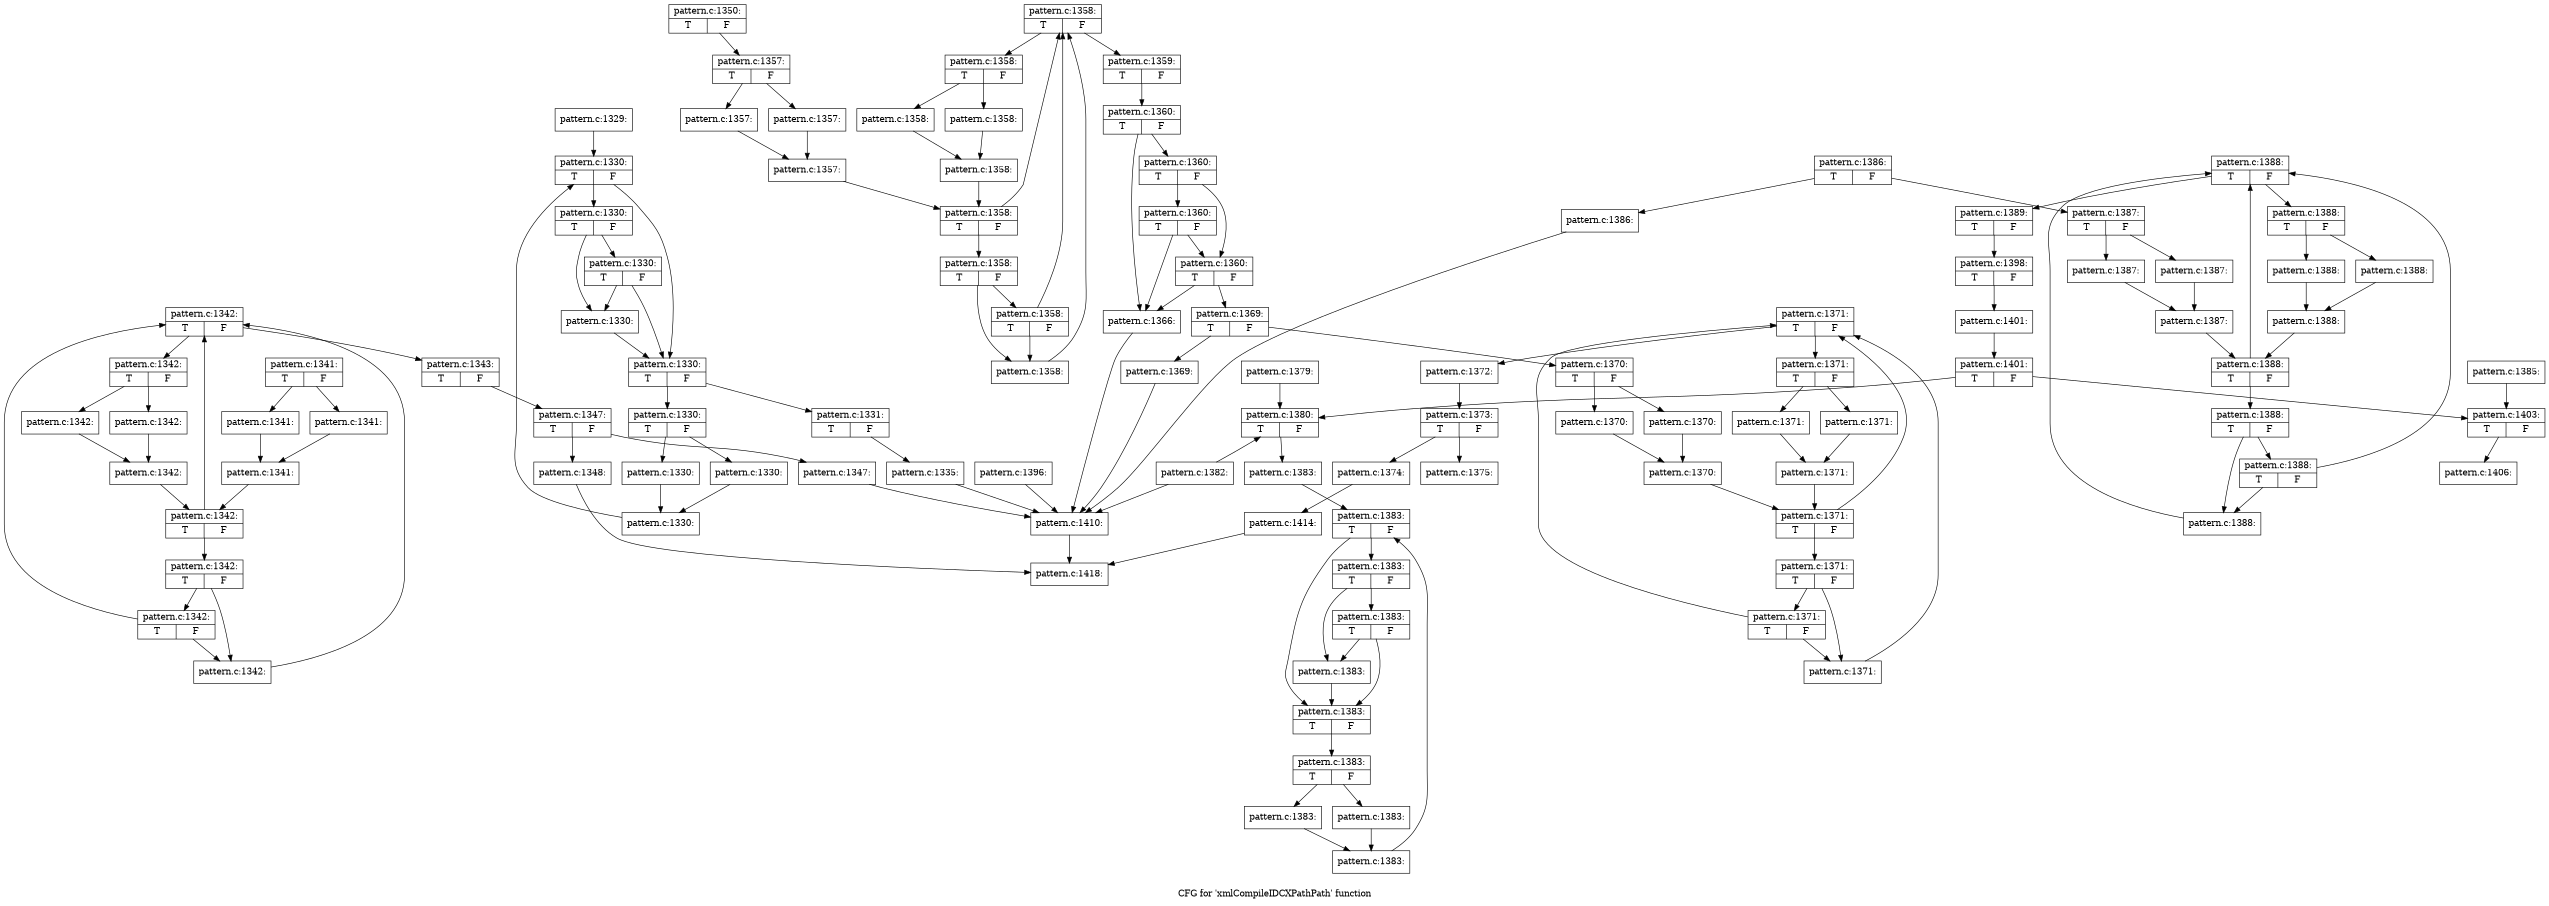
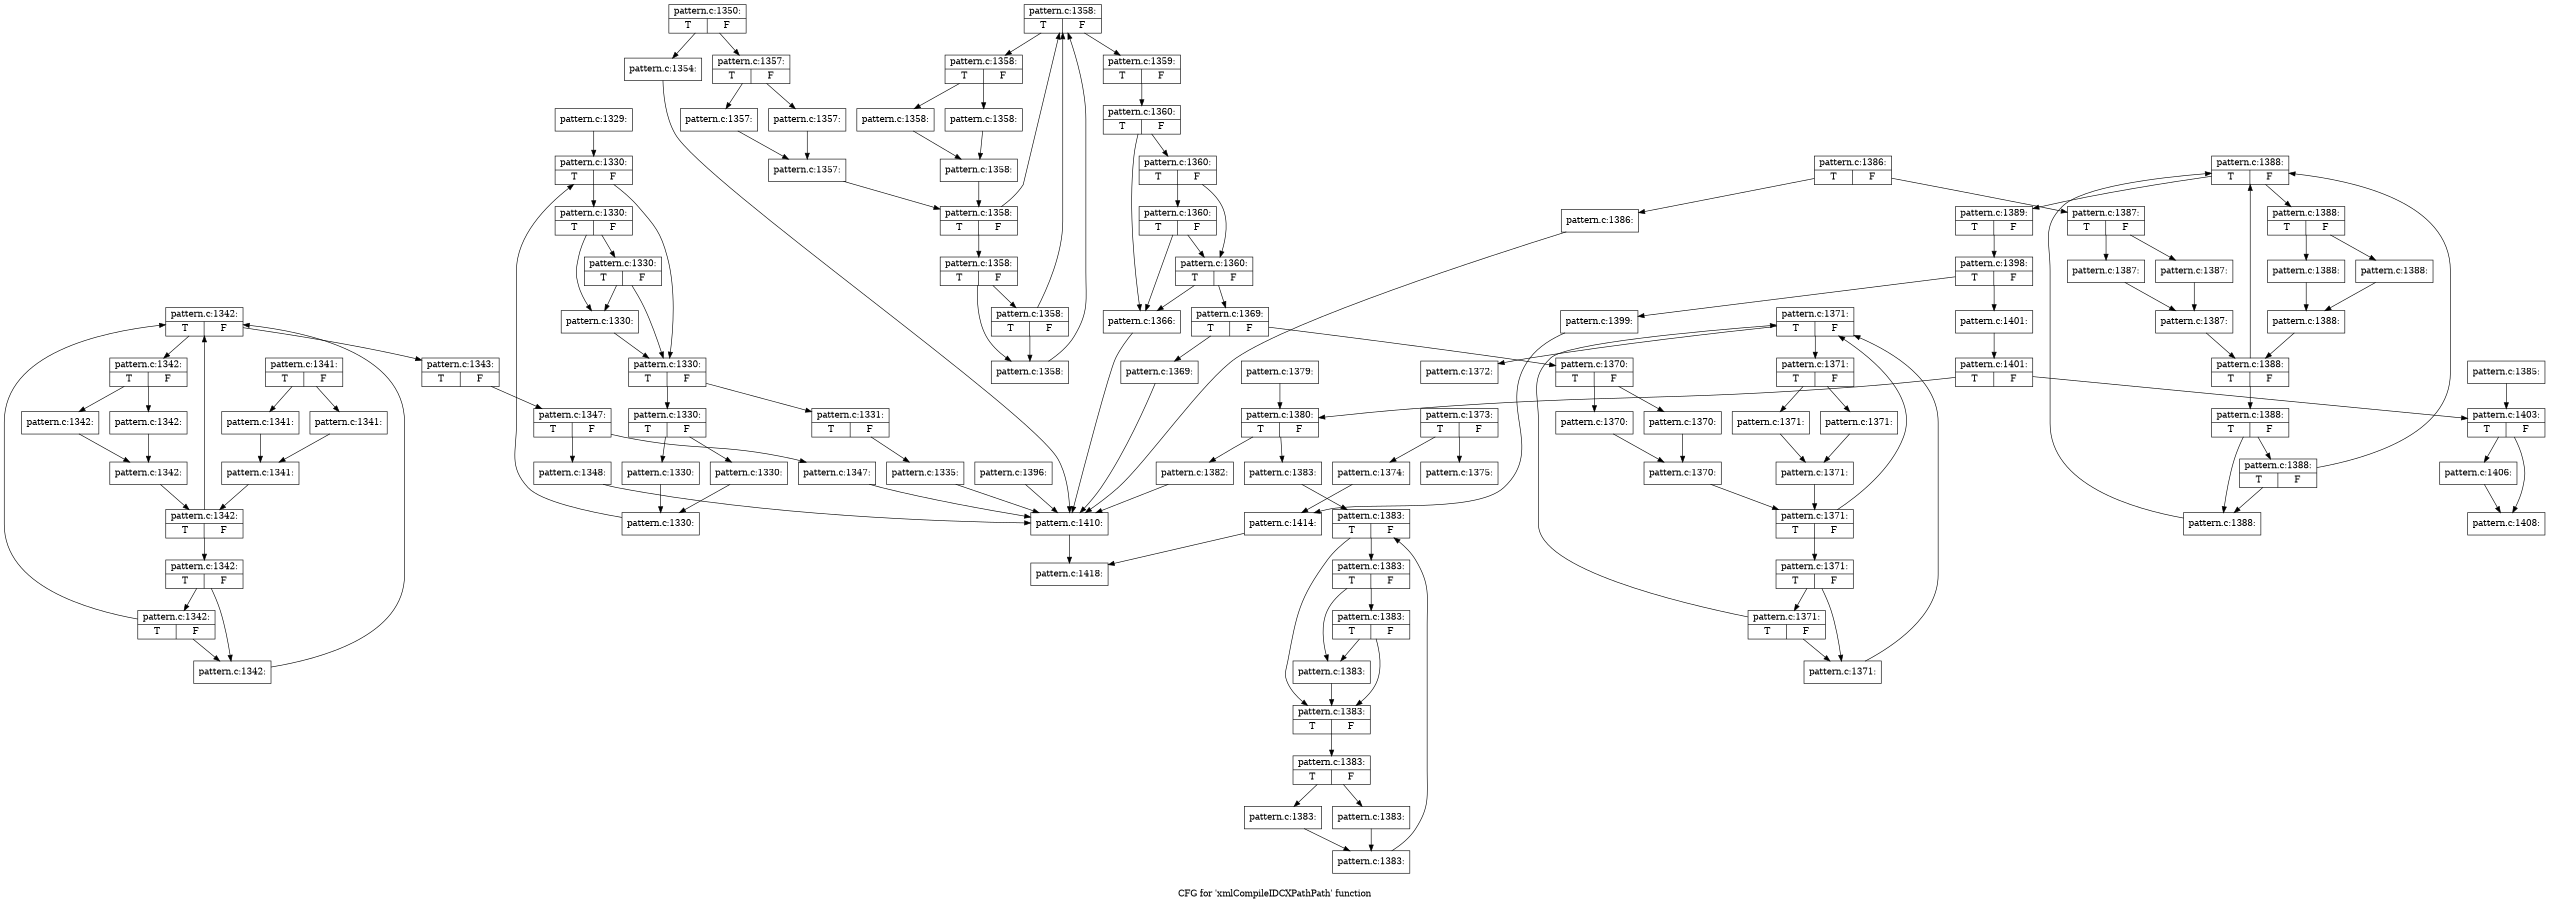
none -> (663, 69)
none -> (1599, 322)
(1459, 393) -> none
(1236, 451) -> (1234, 448)
none -> (2506, 524)
(786, 561) -> (813, 513)
